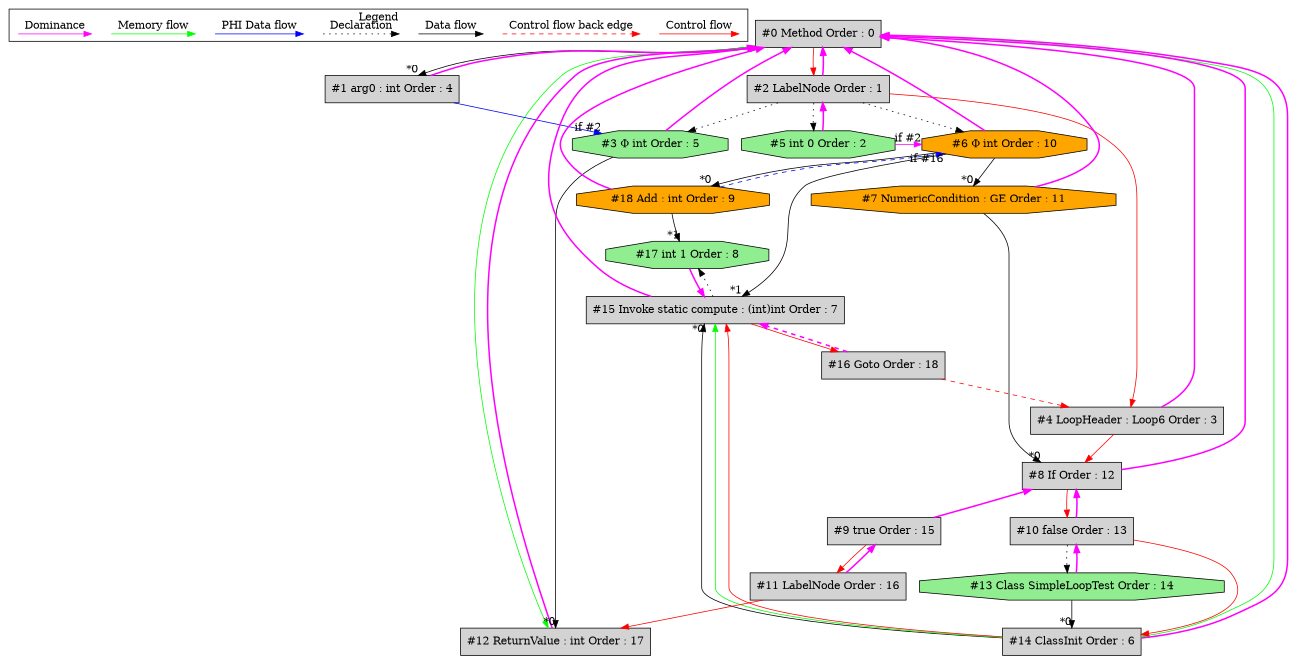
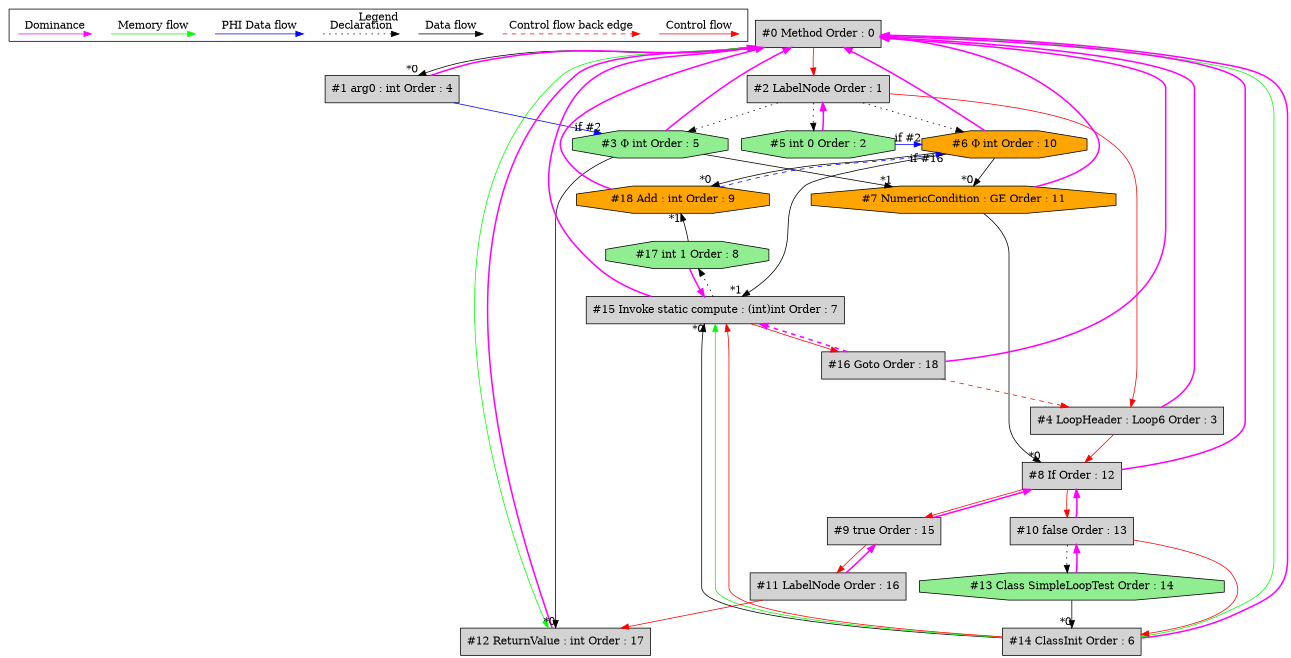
(823, 65) -> (1166, 156)
(905, 144) -> (905, 144)
none -> (812, 173)
(674, 224) -> (686, 231)
none -> (977, 502)
